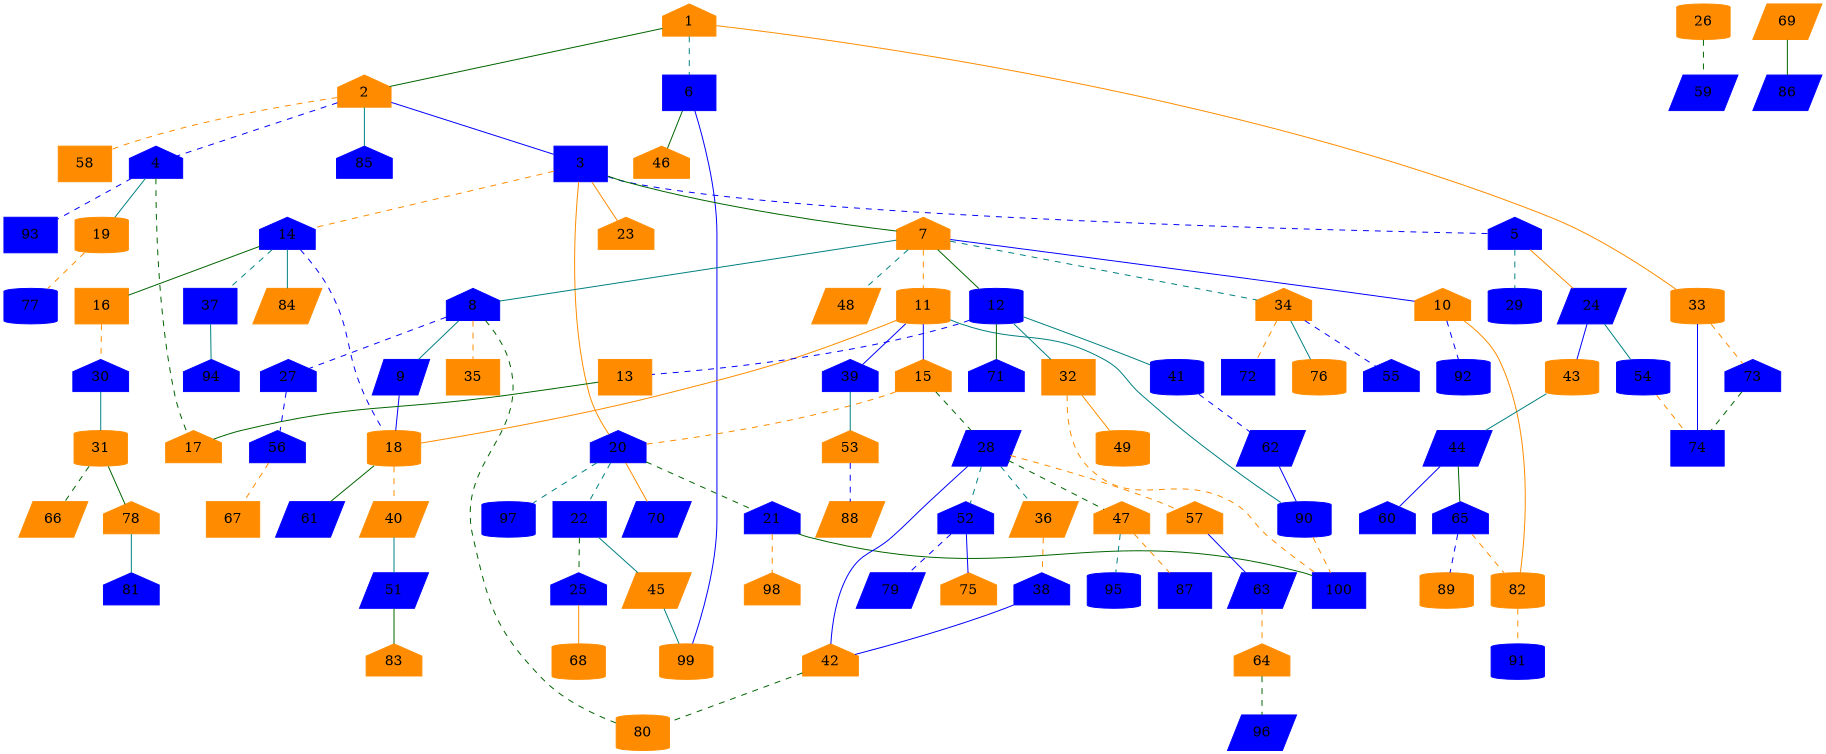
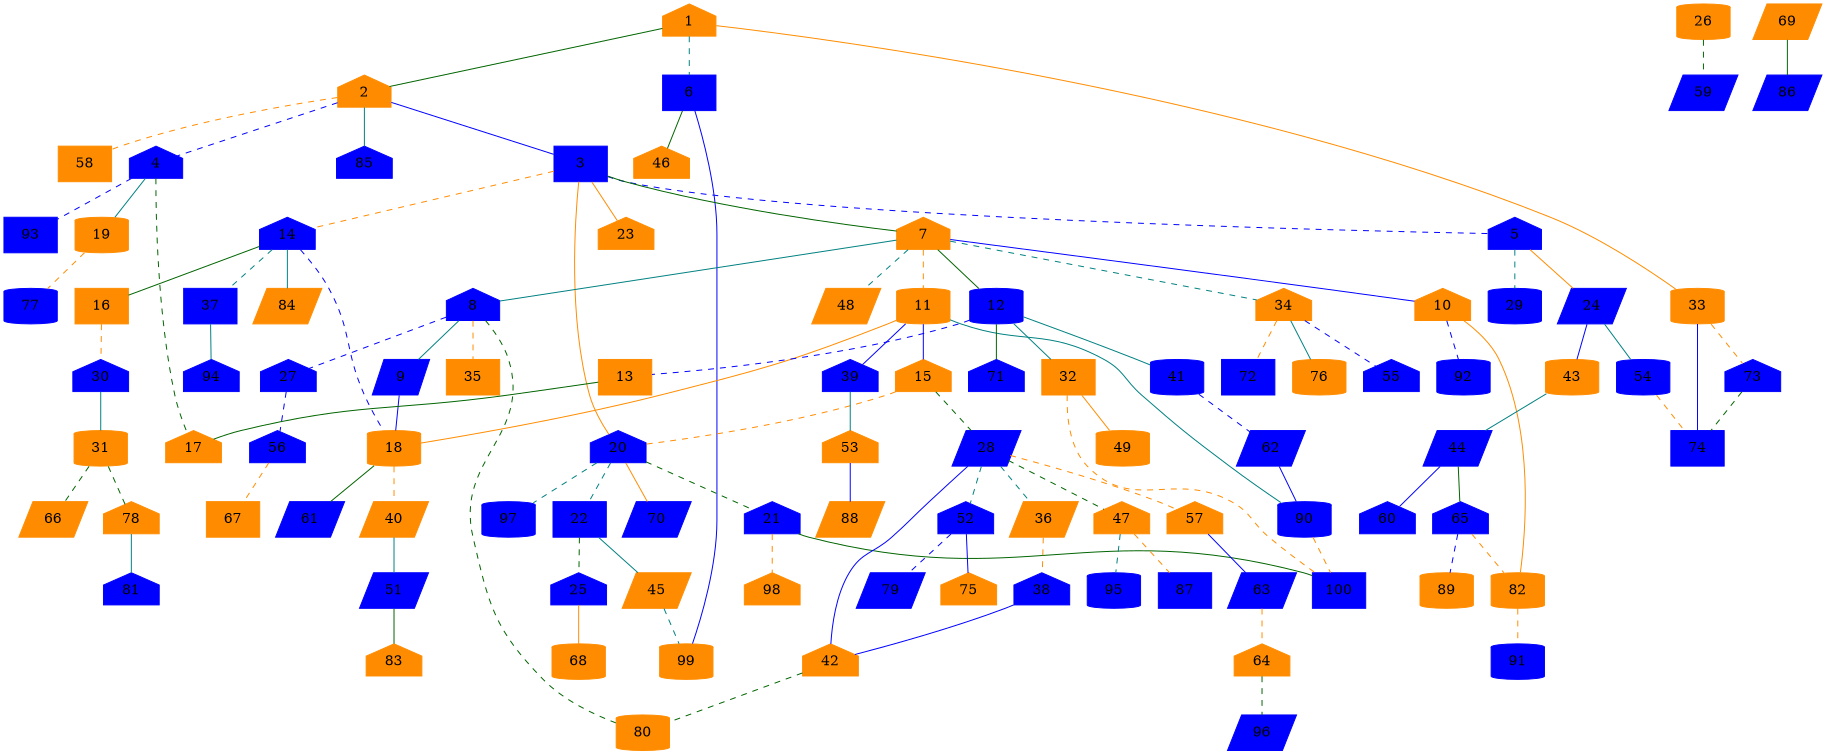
(850, 482) -> (850, 482)
(117, 485) -> (117, 485)
(672, 626) -> (672, 626)
